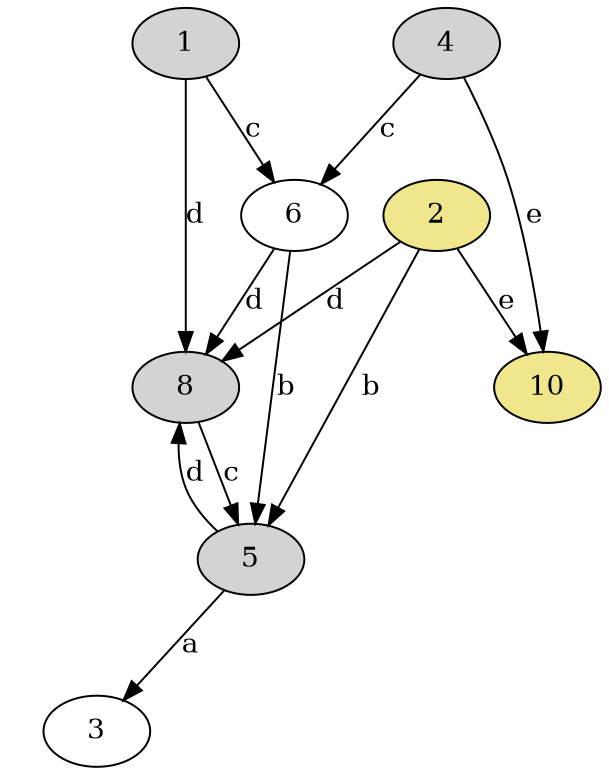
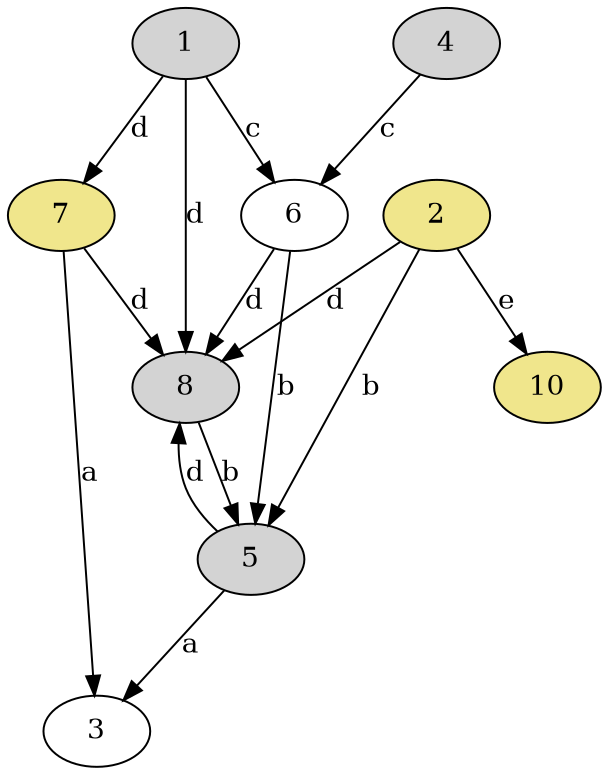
(514, 201) -> none
none -> (61, 215)
(231, 473) -> (231, 473)
